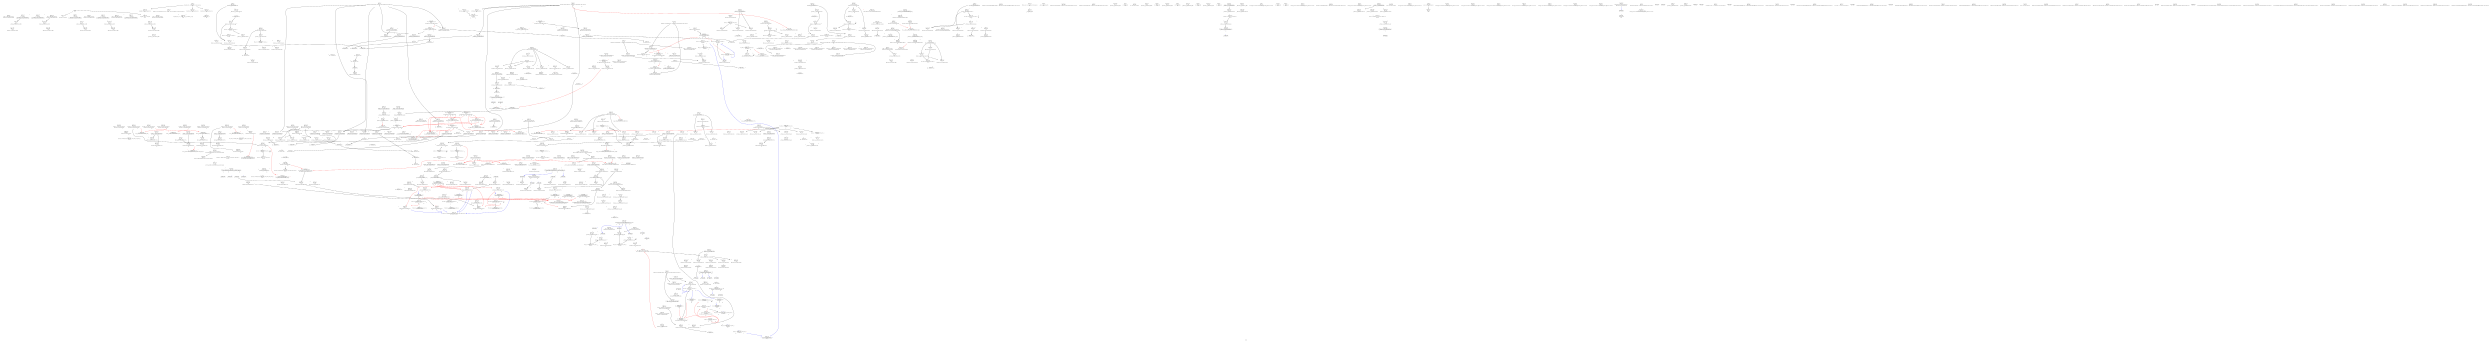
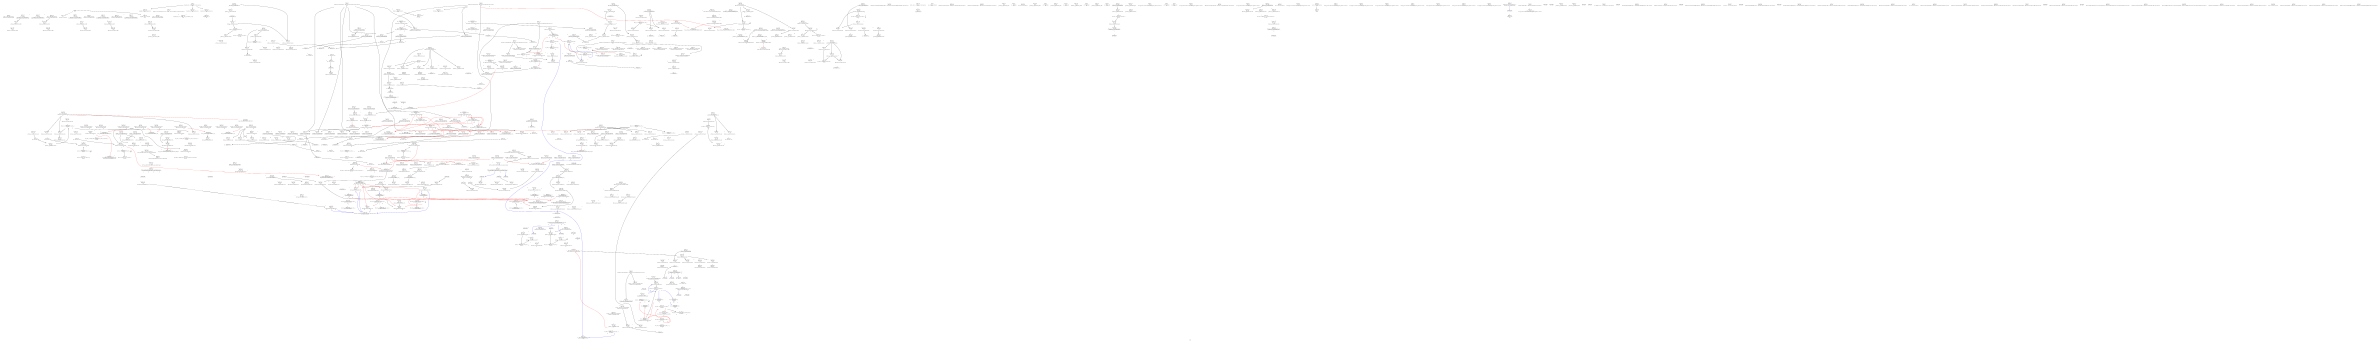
(748, 120) -> none
